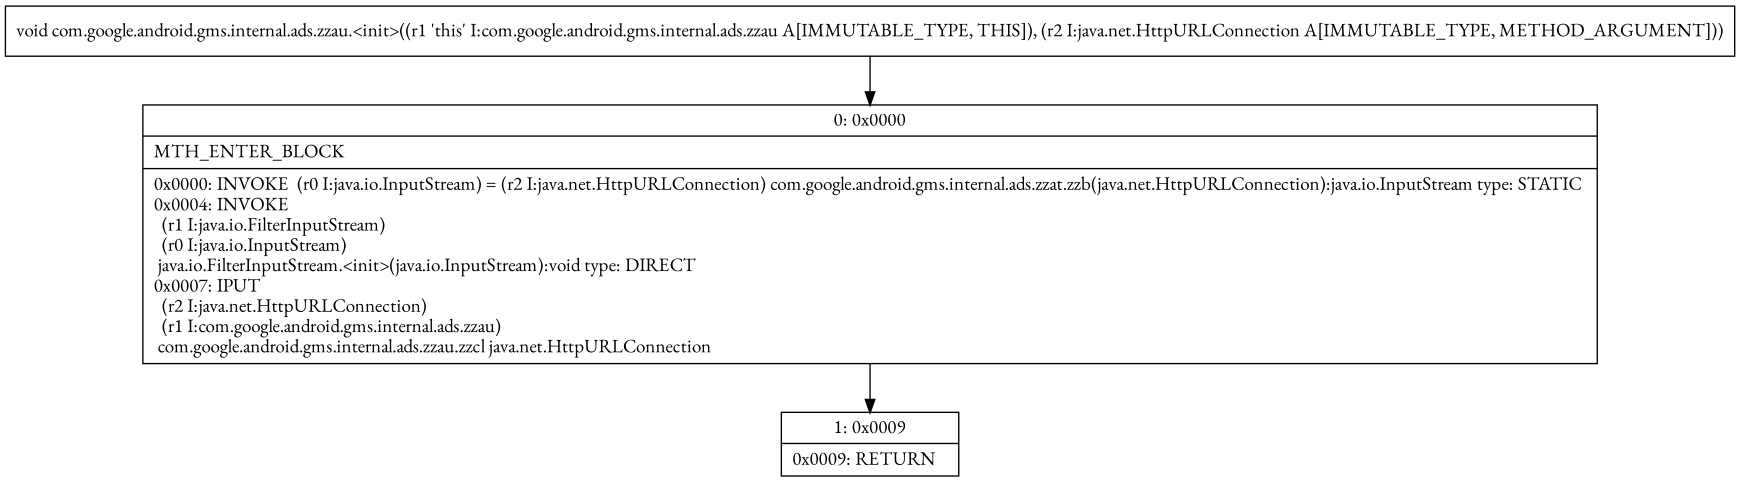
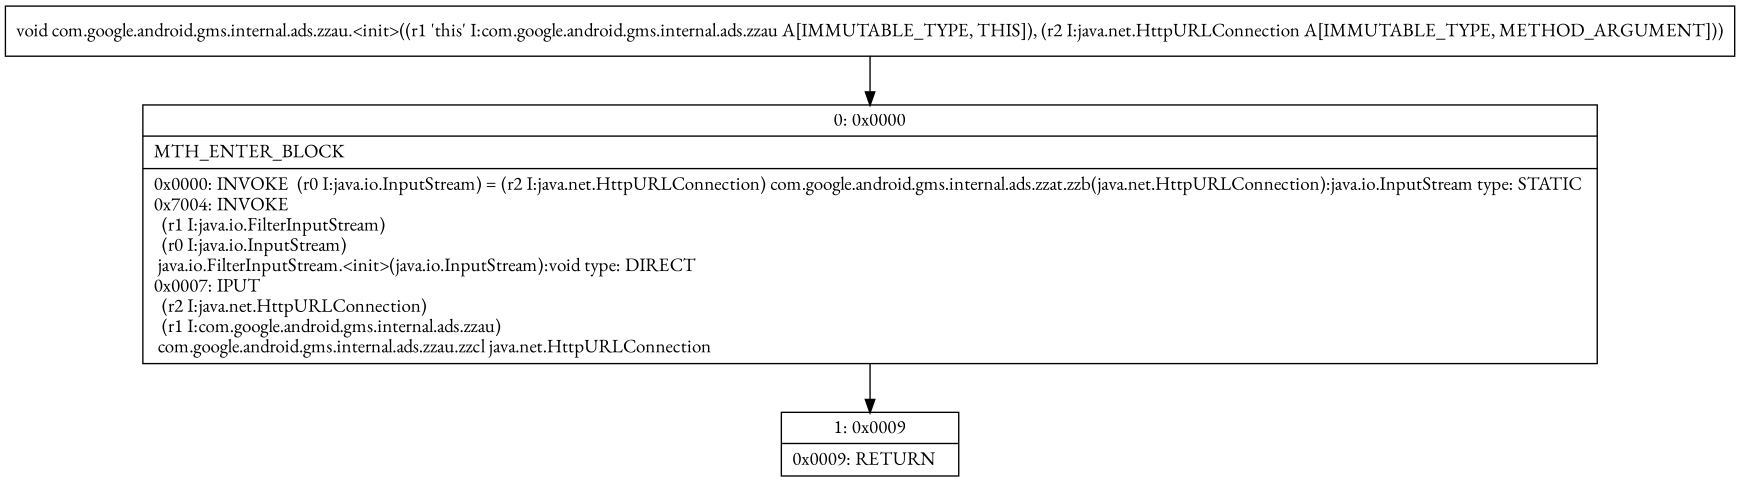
(225, 204) -> (225, 204)
